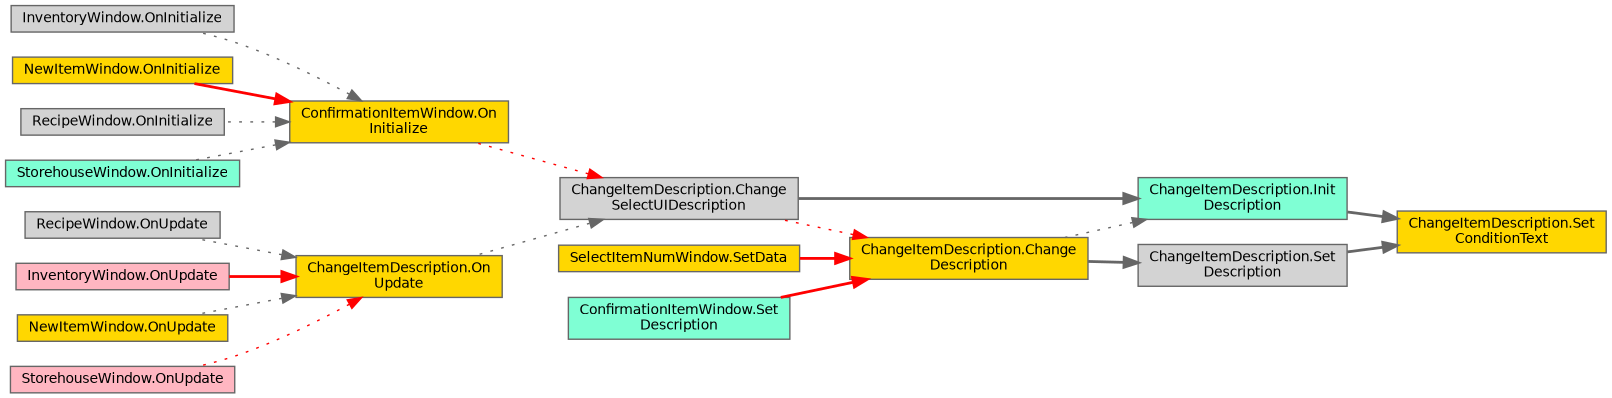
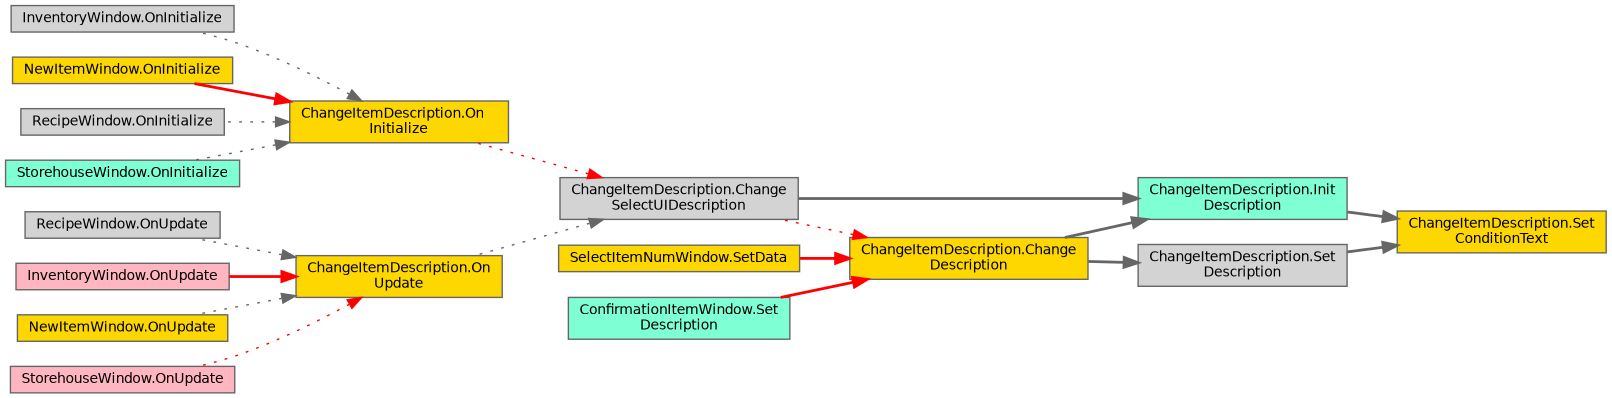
(399, 122) -> (399, 122)
(1099, 230) -> (1099, 230)
